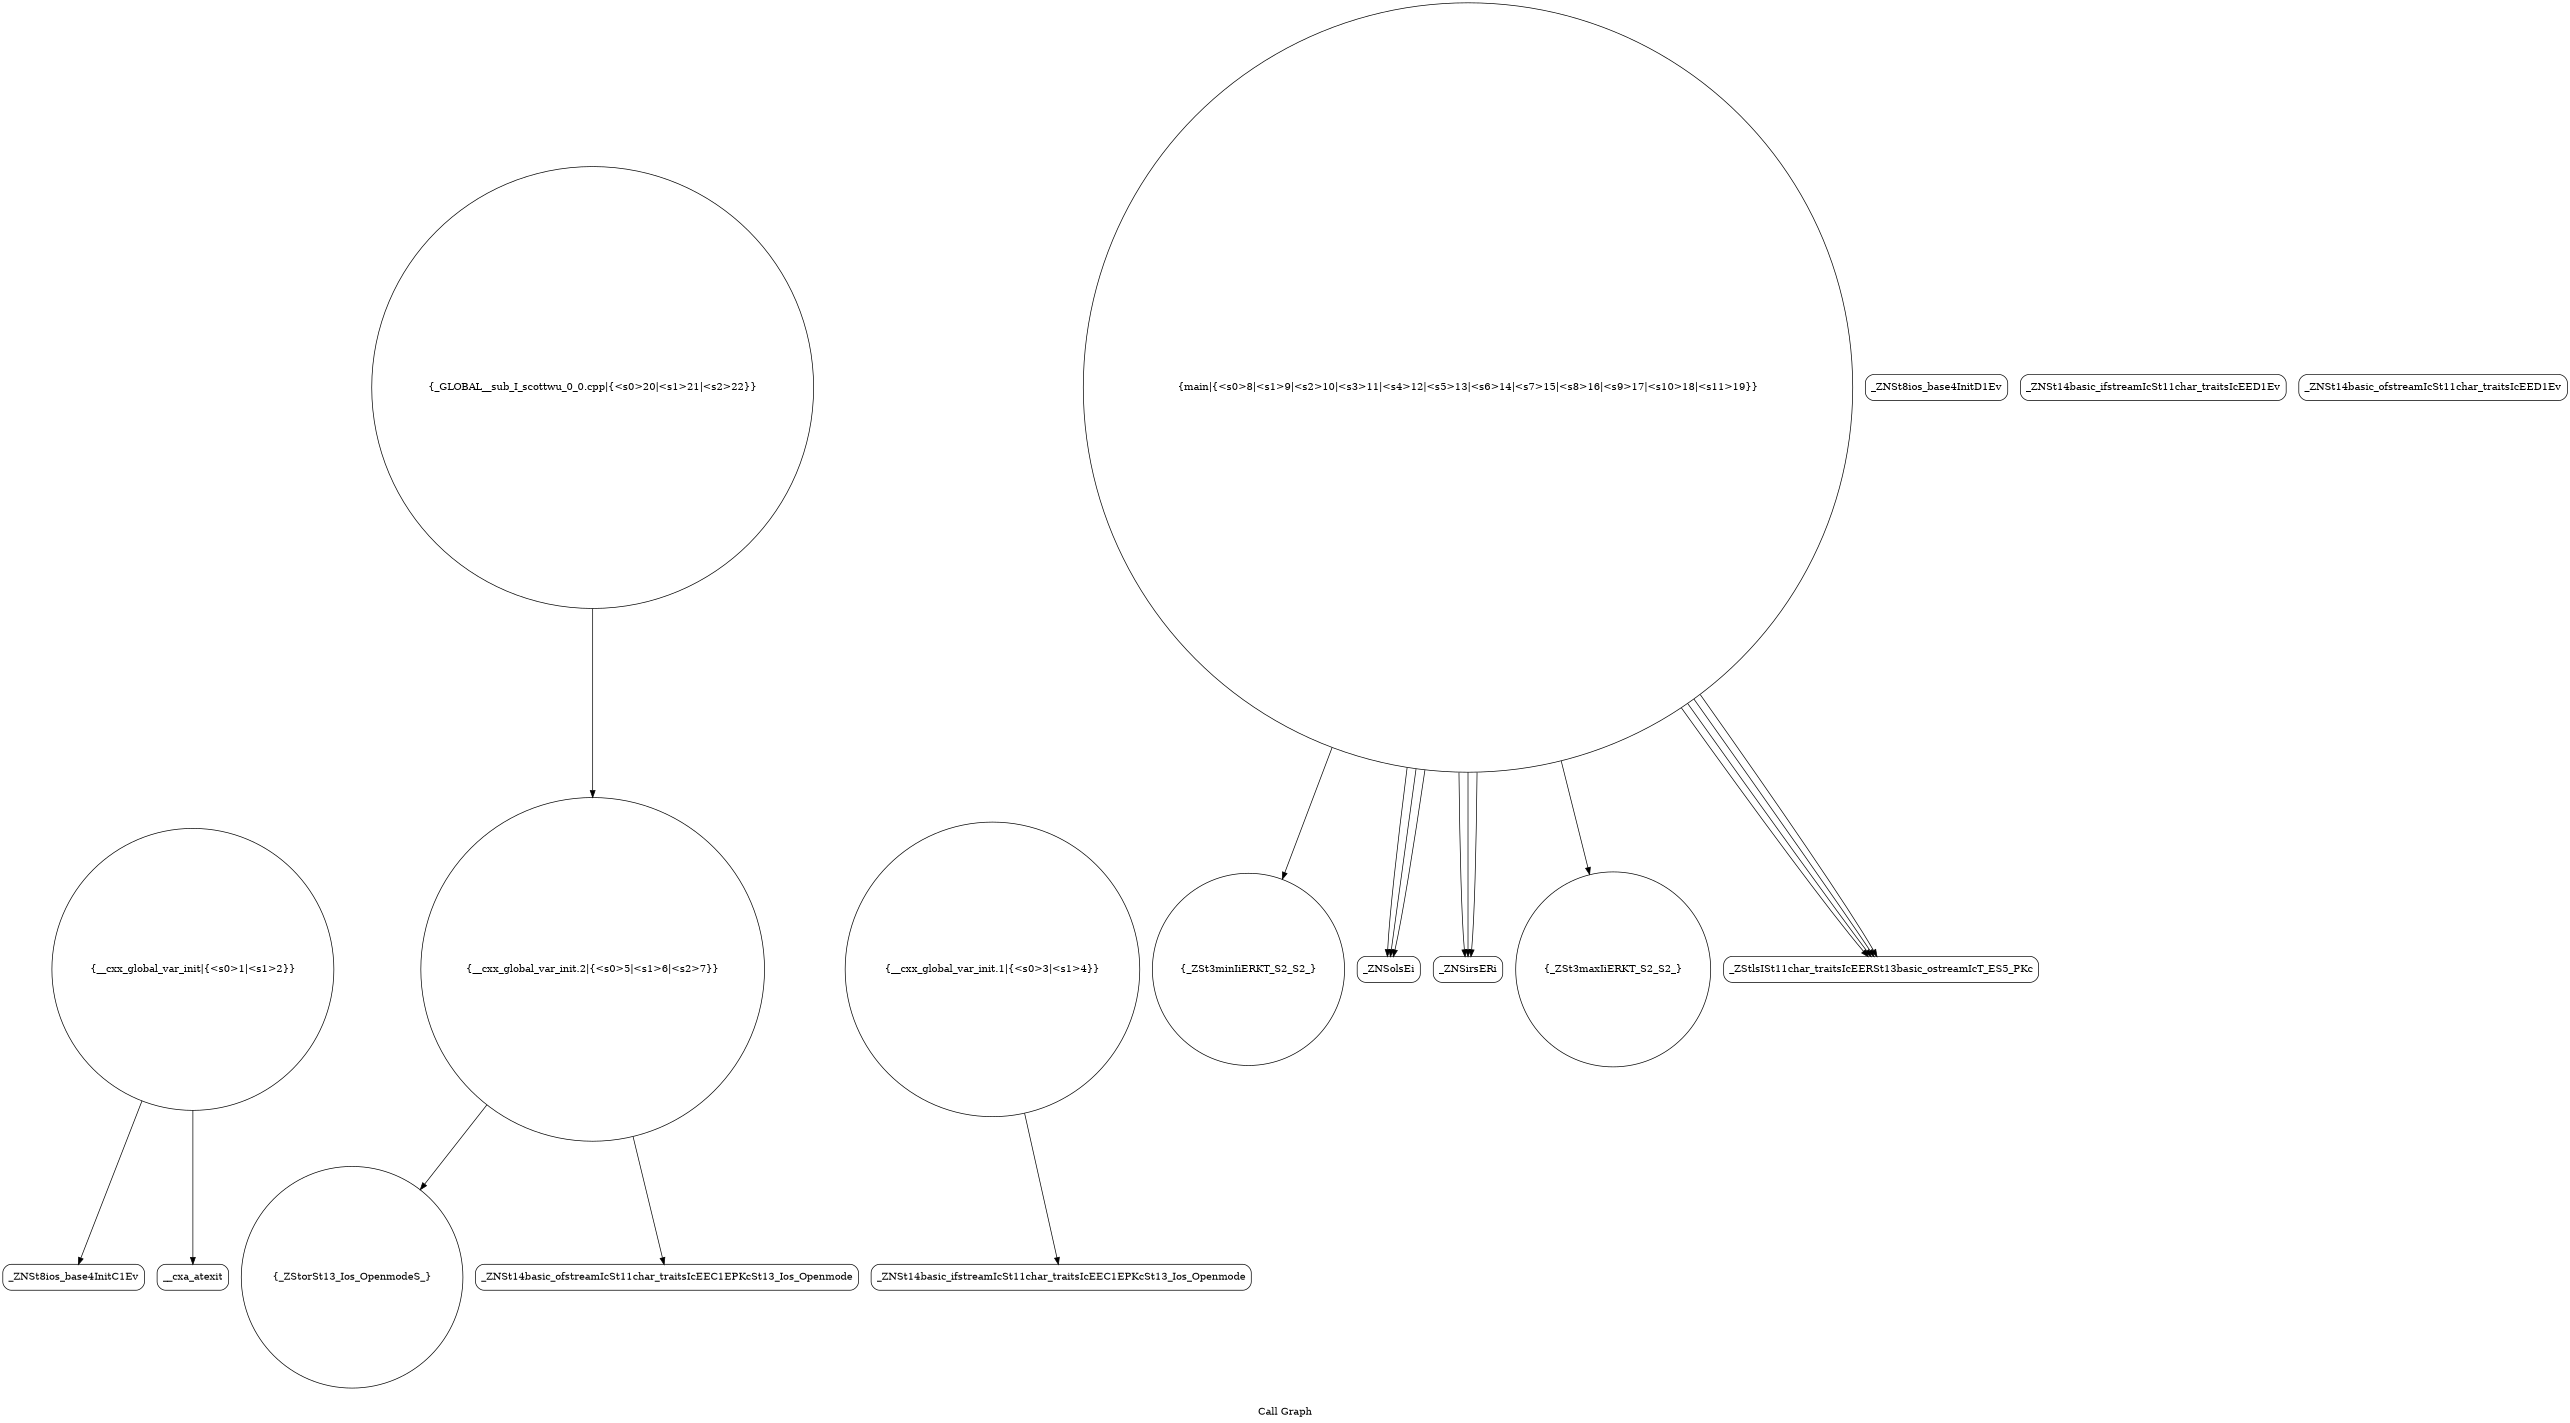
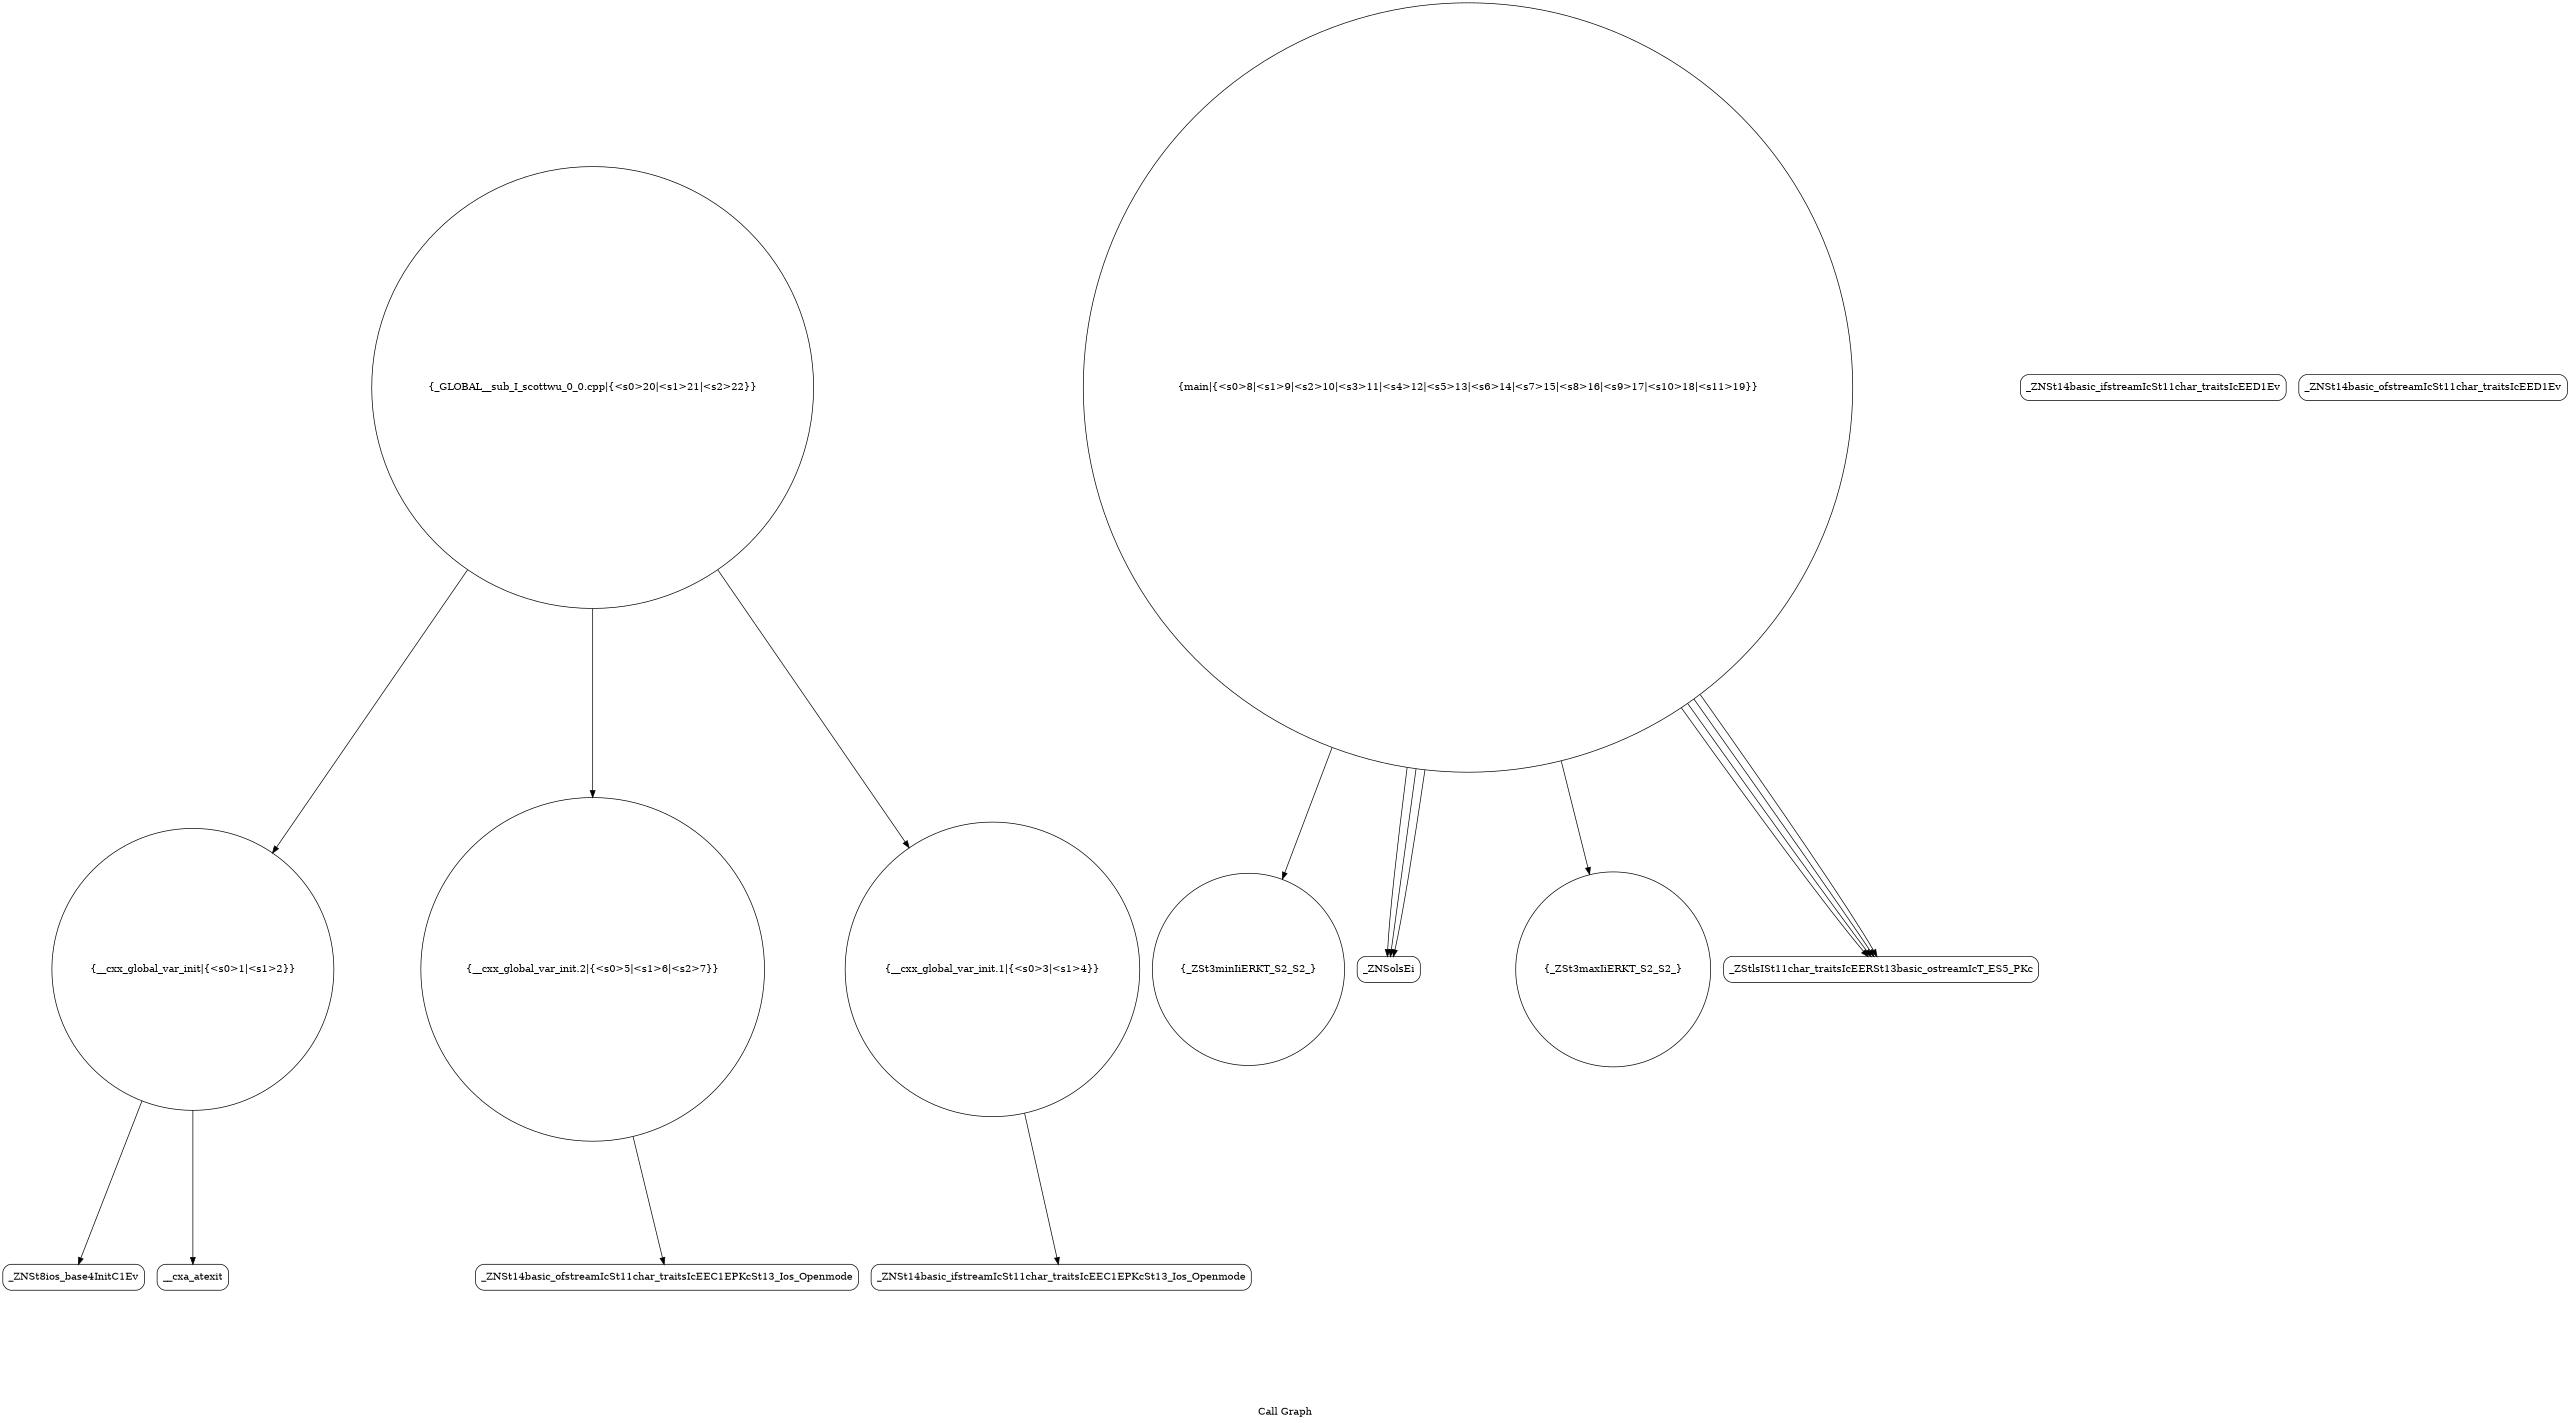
(1937, 388) -> none
none -> (811, 706)
none -> (372, 708)
(1468, 969) -> none
(352, 1277) -> none
